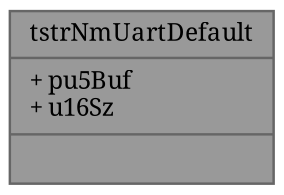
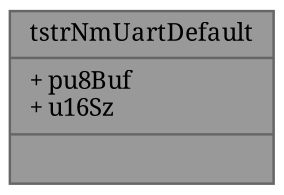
(81, 81) -> (81, 81)
